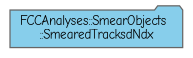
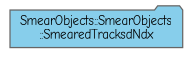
(96, 29) -> (96, 29)
